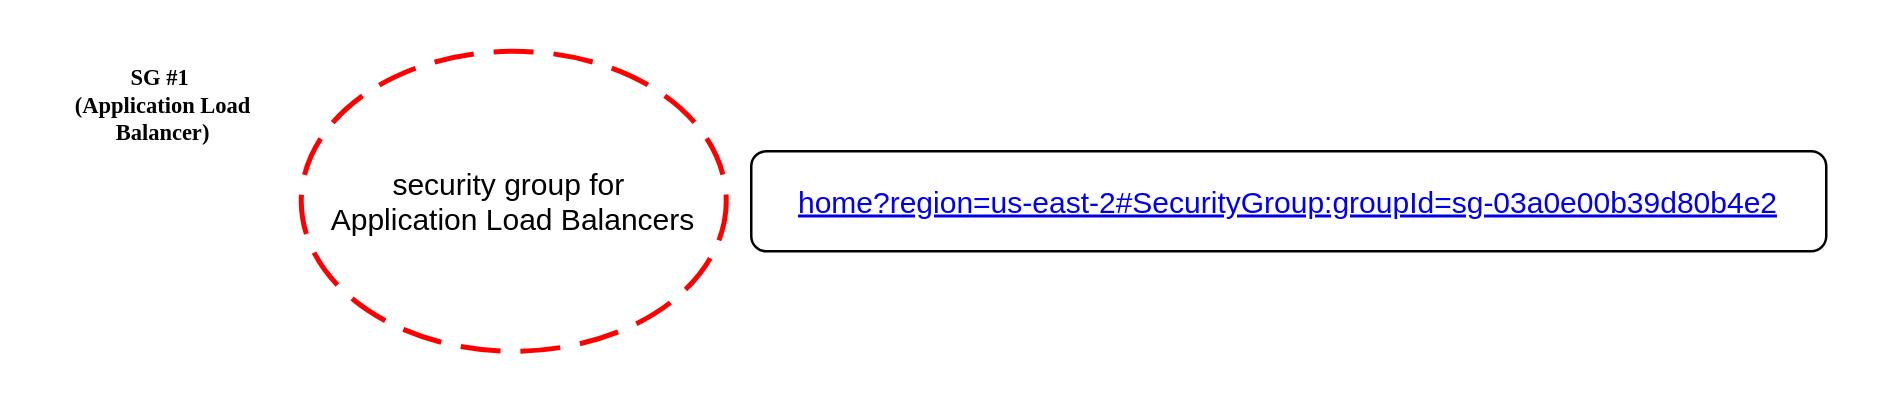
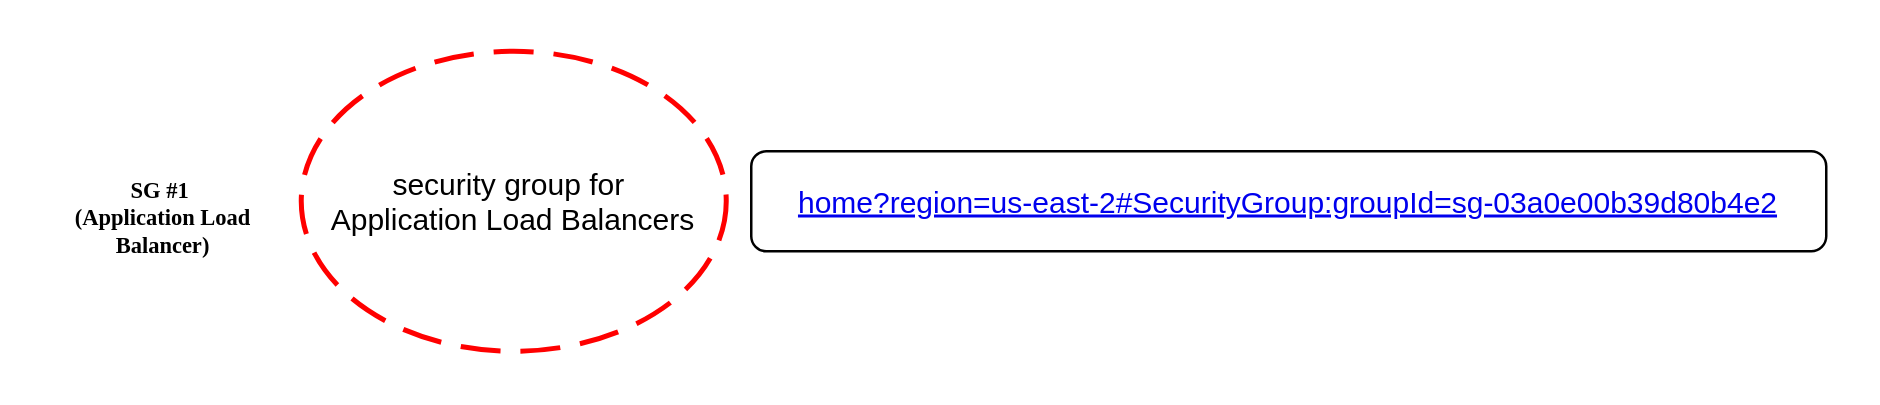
(164, 106) -> (164, 219)
